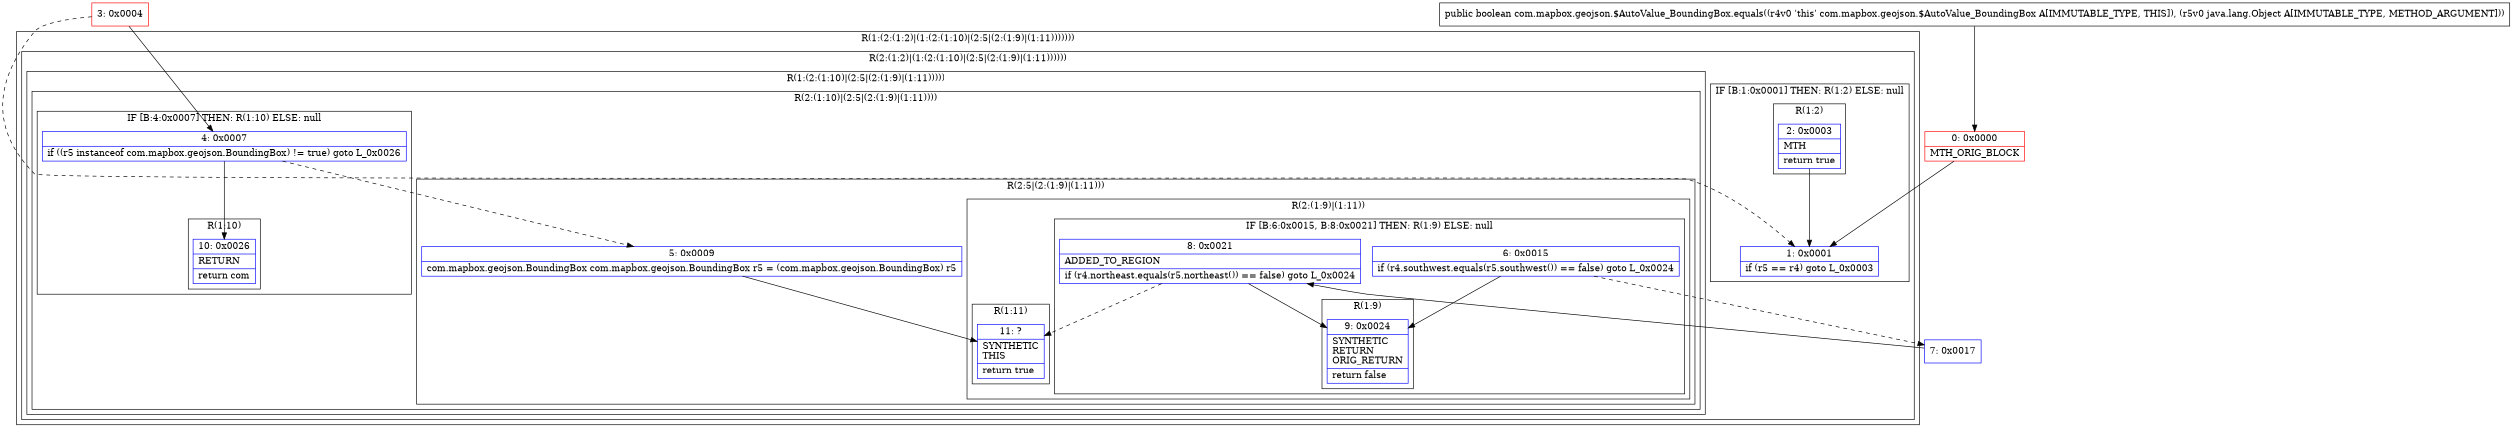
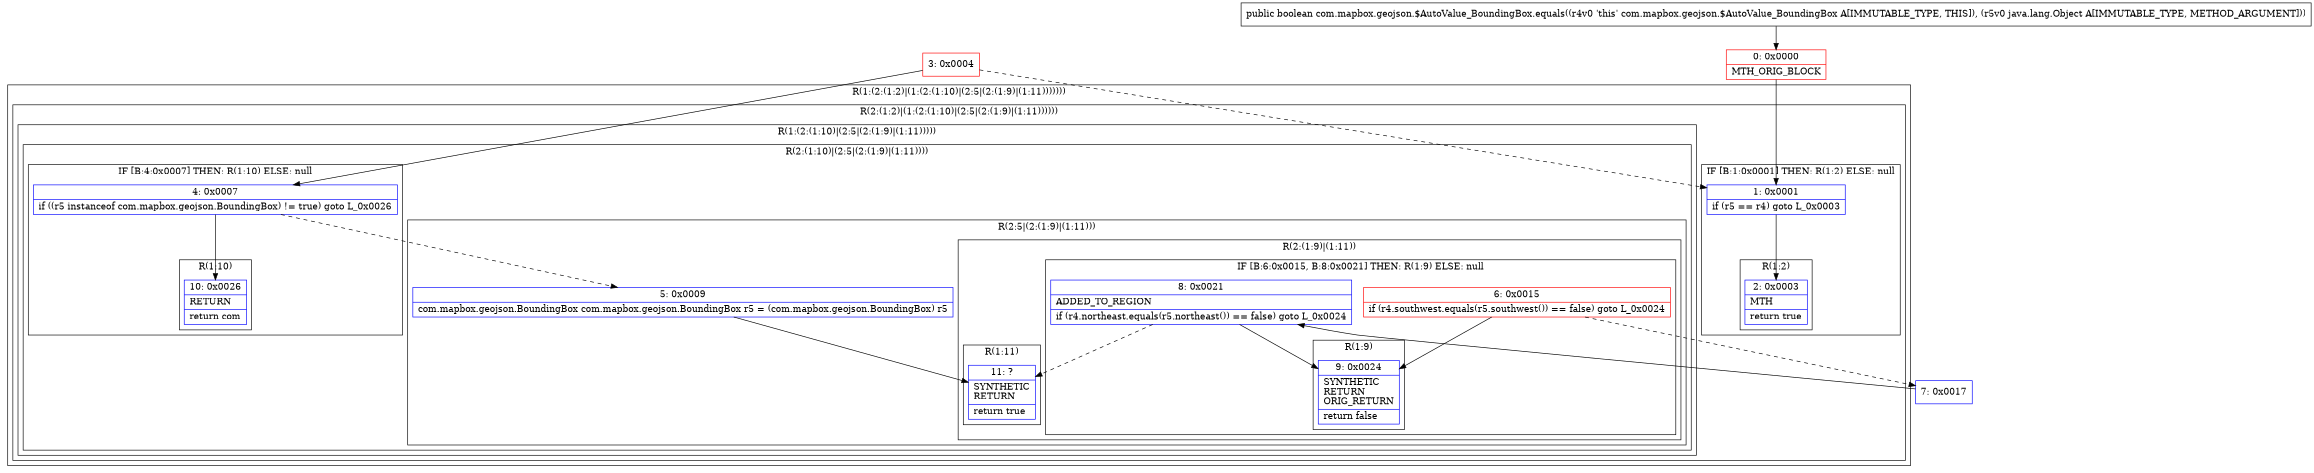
(1809, 204) -> (1776, 244)
(1526, 261) -> (1517, 302)
(994, 356) -> (994, 397)
